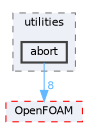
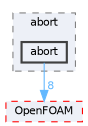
(44, 23) -> (44, 23)
